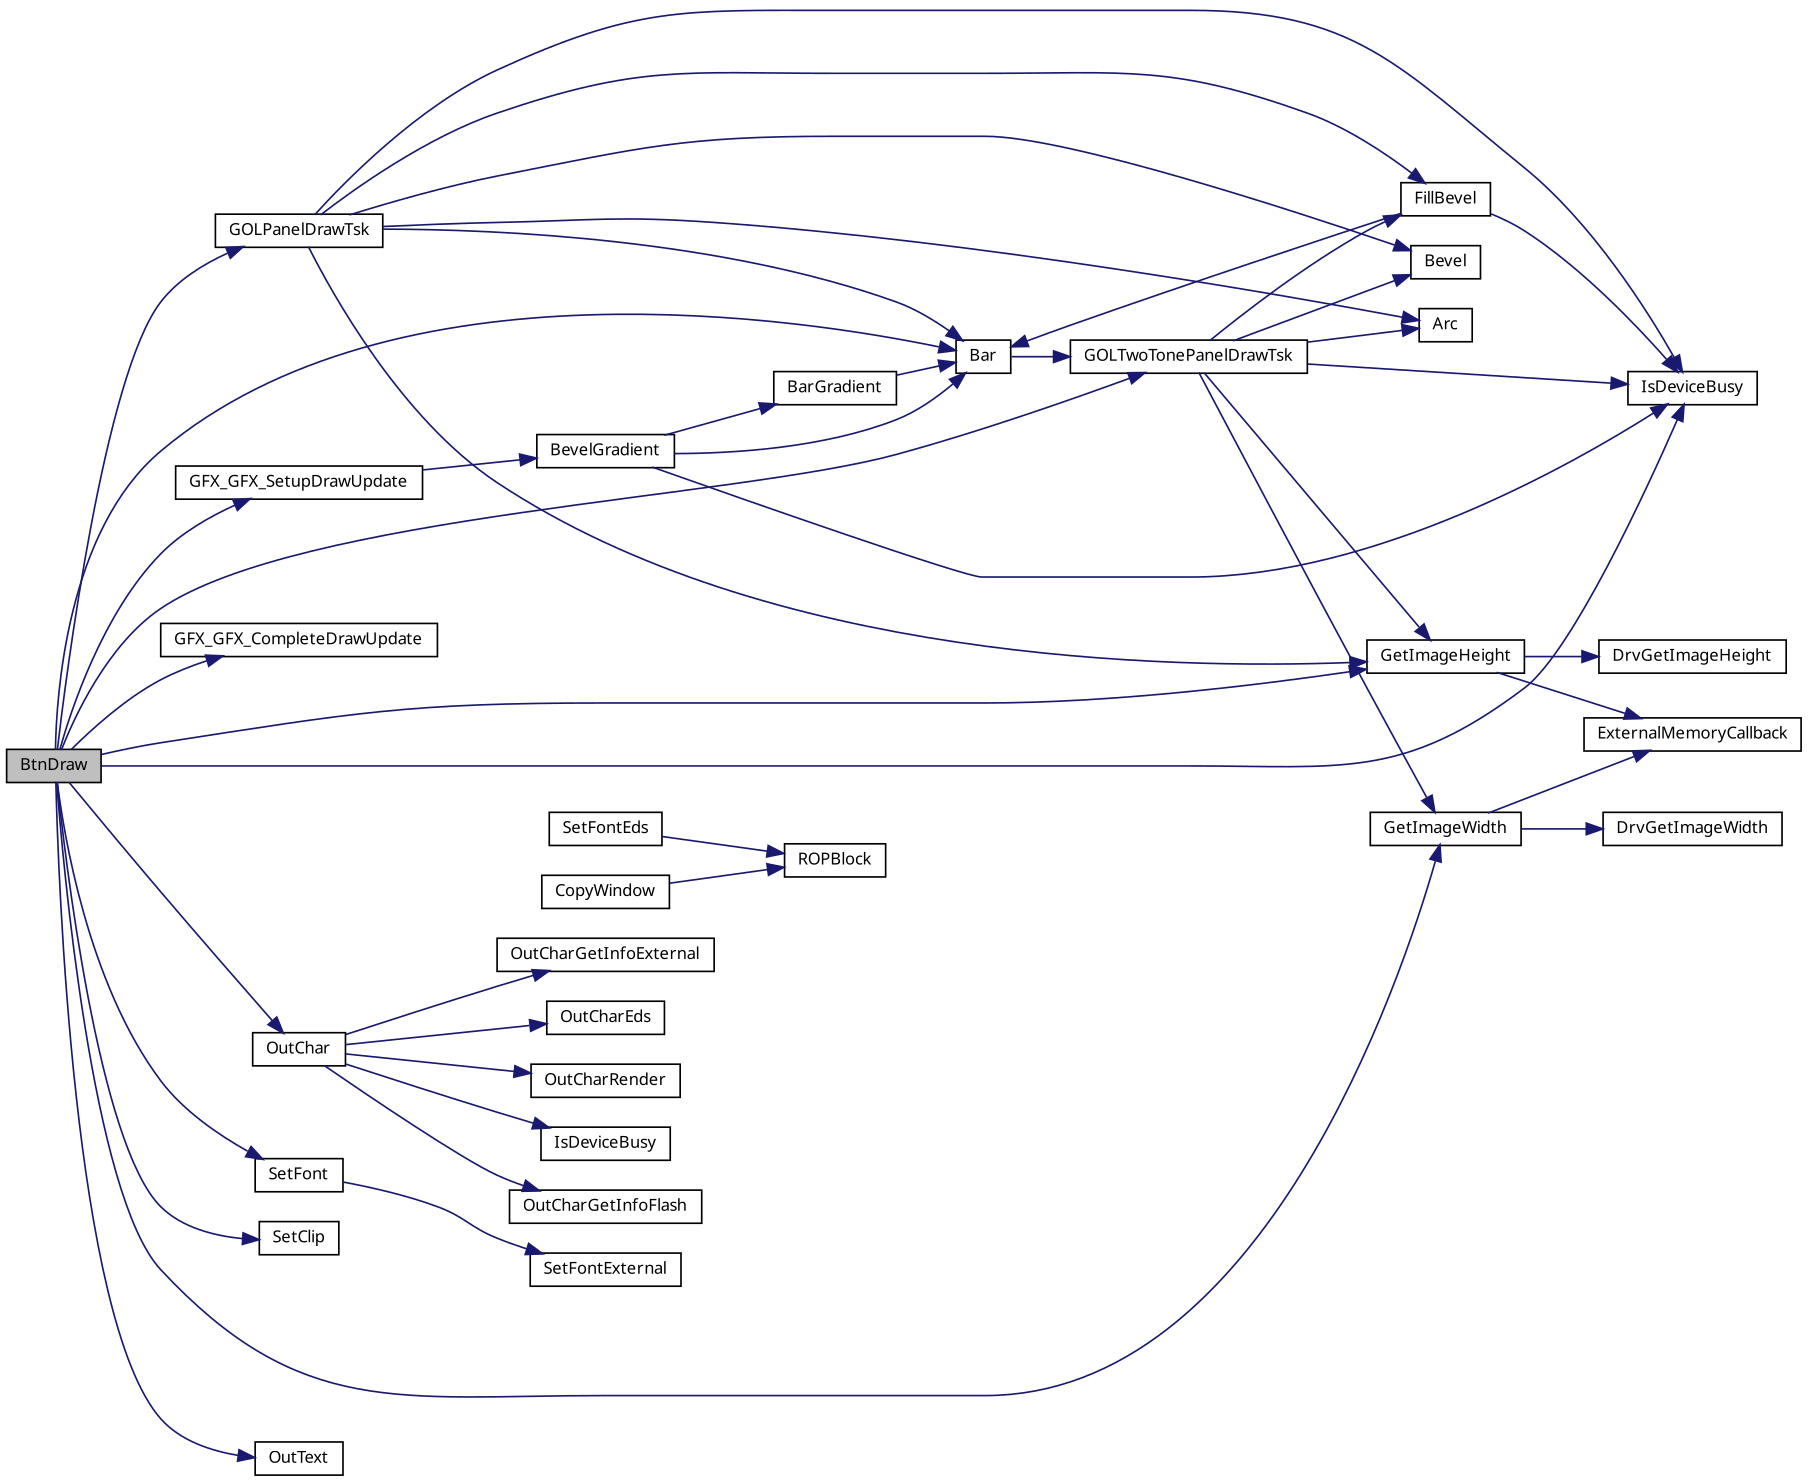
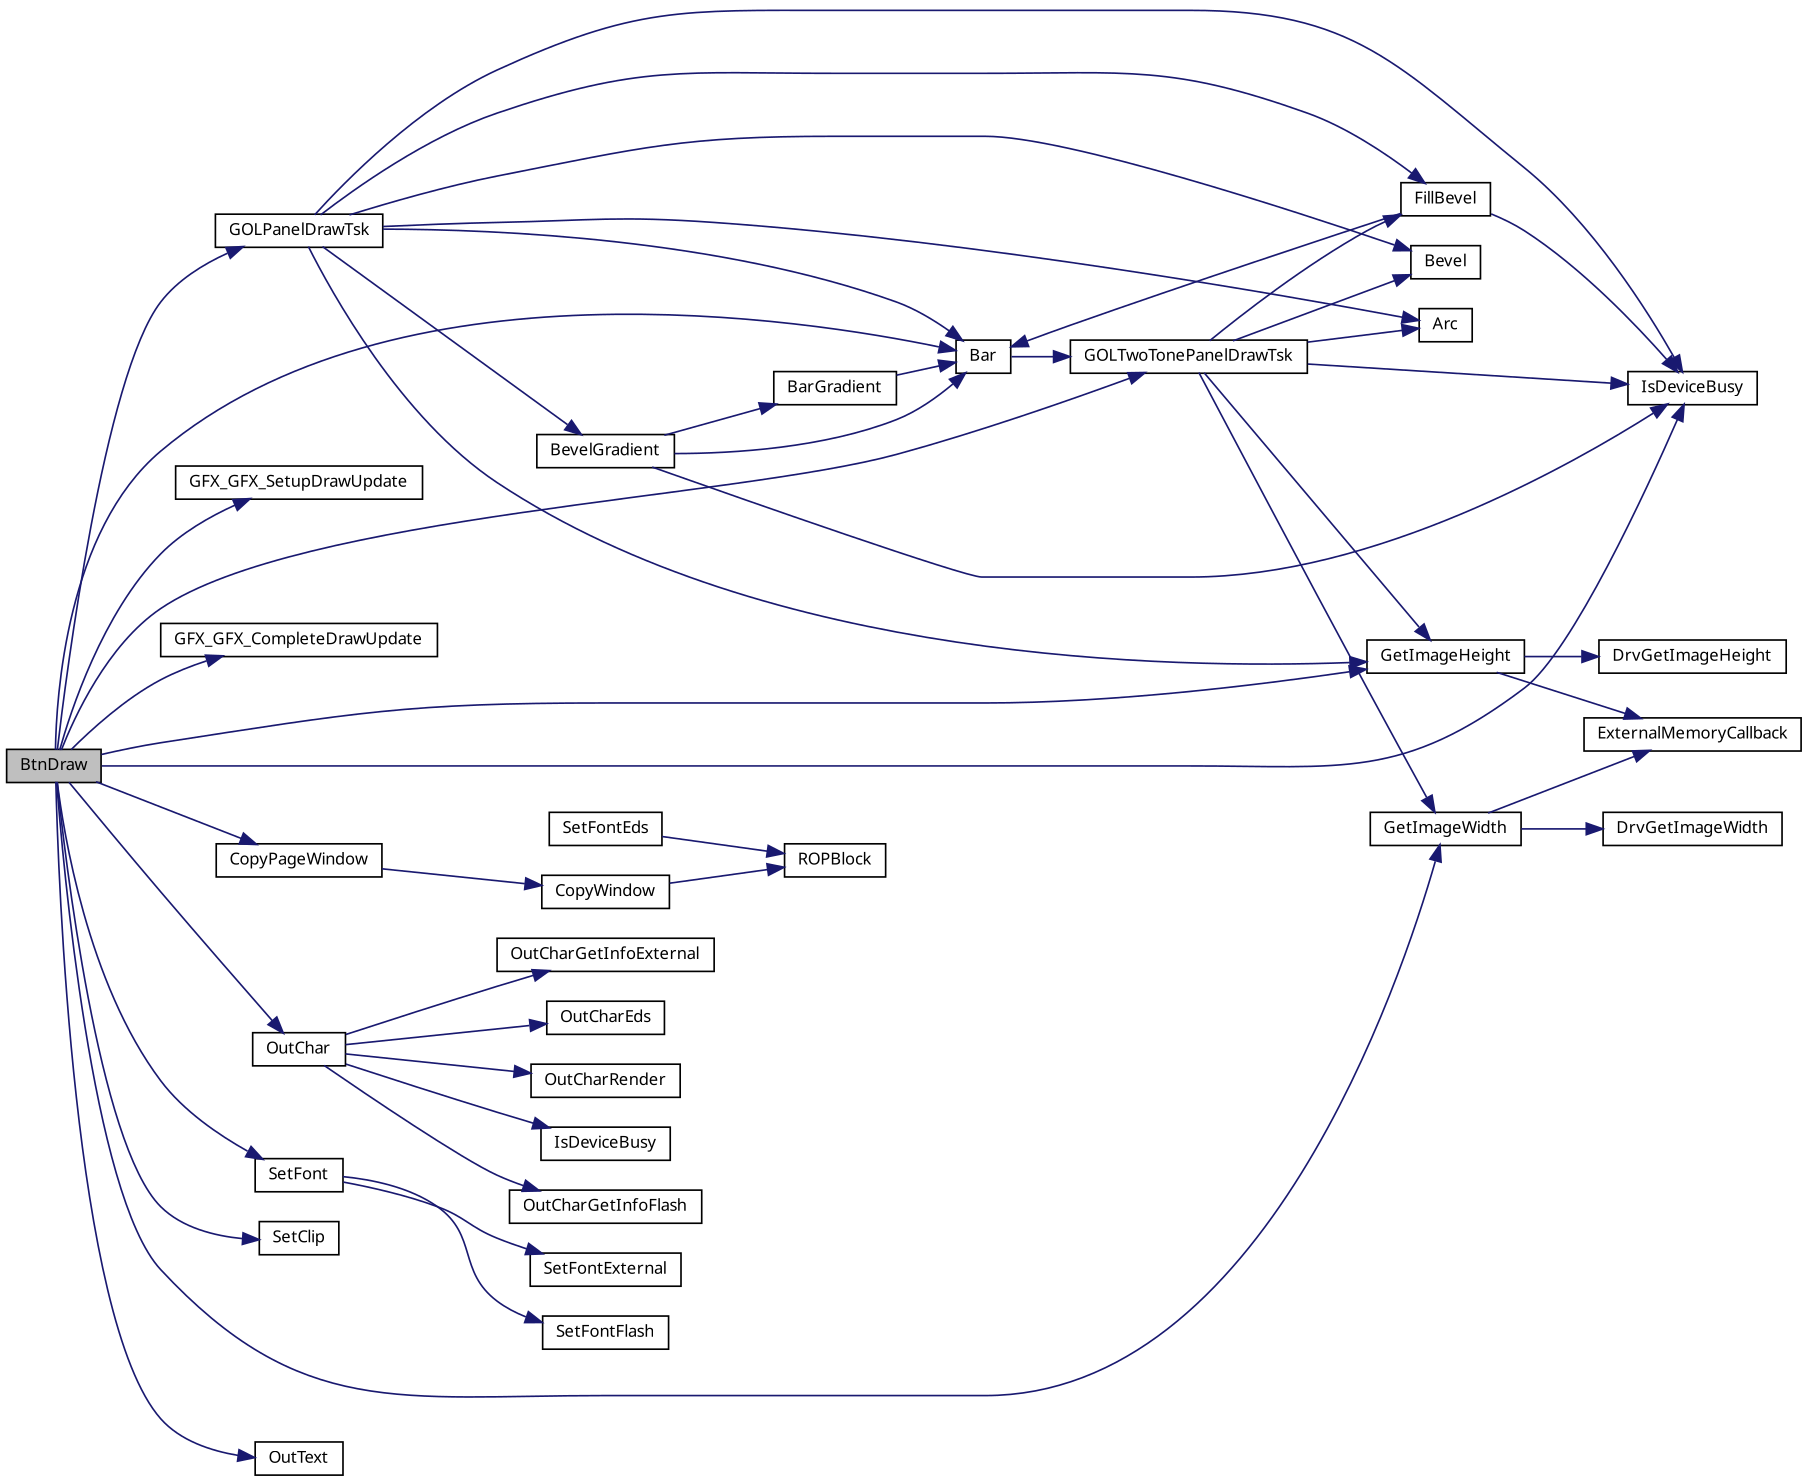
(459, 466) -> (451, 340)
none -> (299, 860)
none -> (606, 1333)
